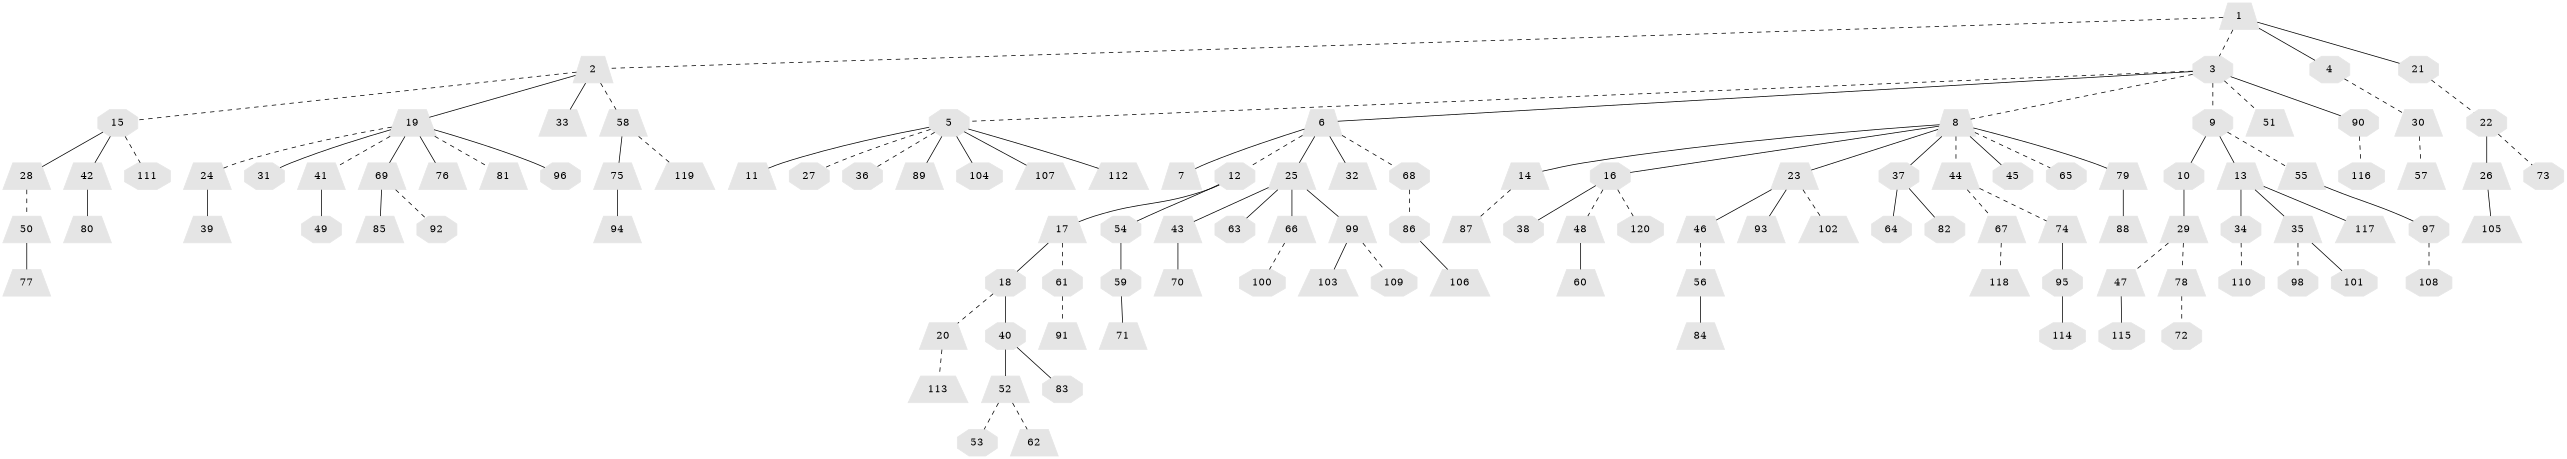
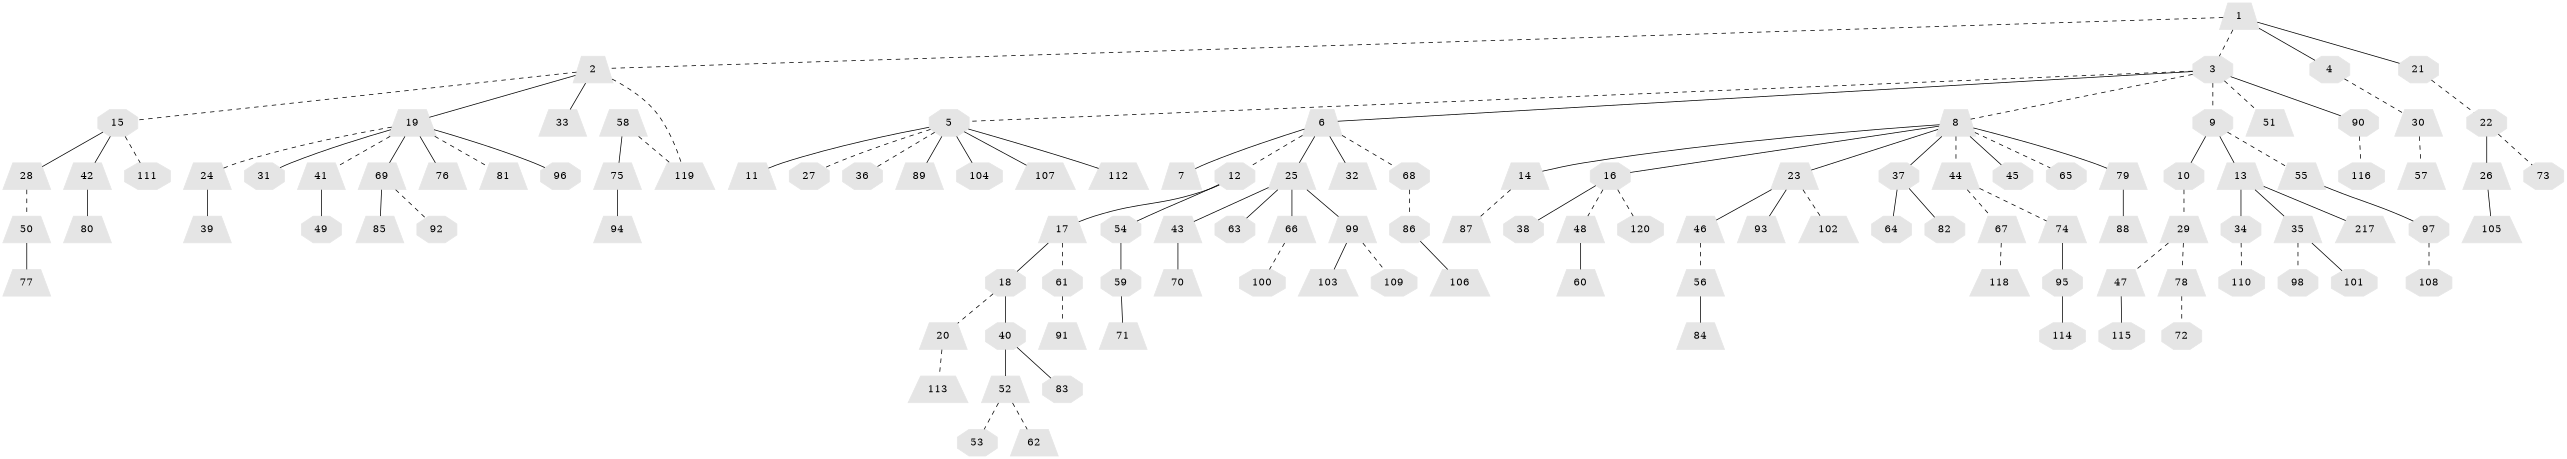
(608, 96) -> (656, 113)
(2184, 203) -> (2184, 203)
(2365, 229) -> (2365, 229)
